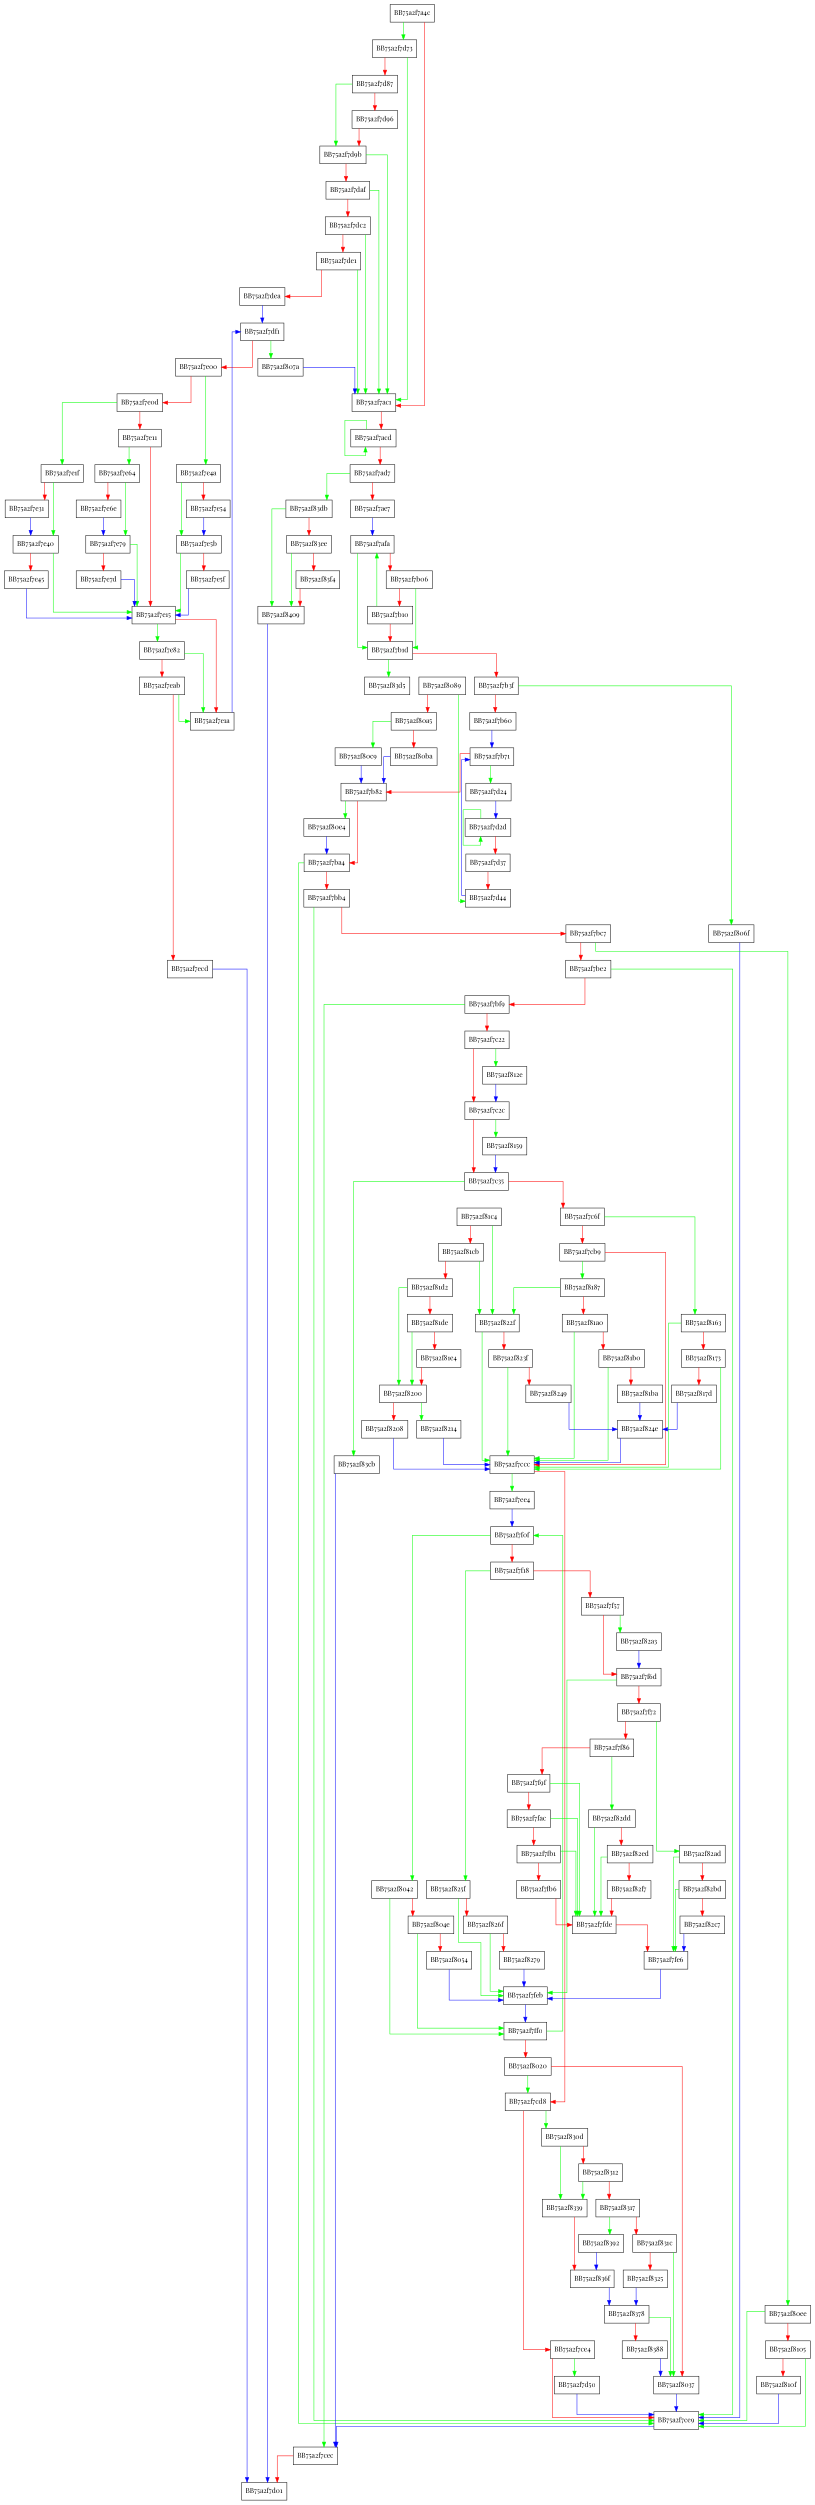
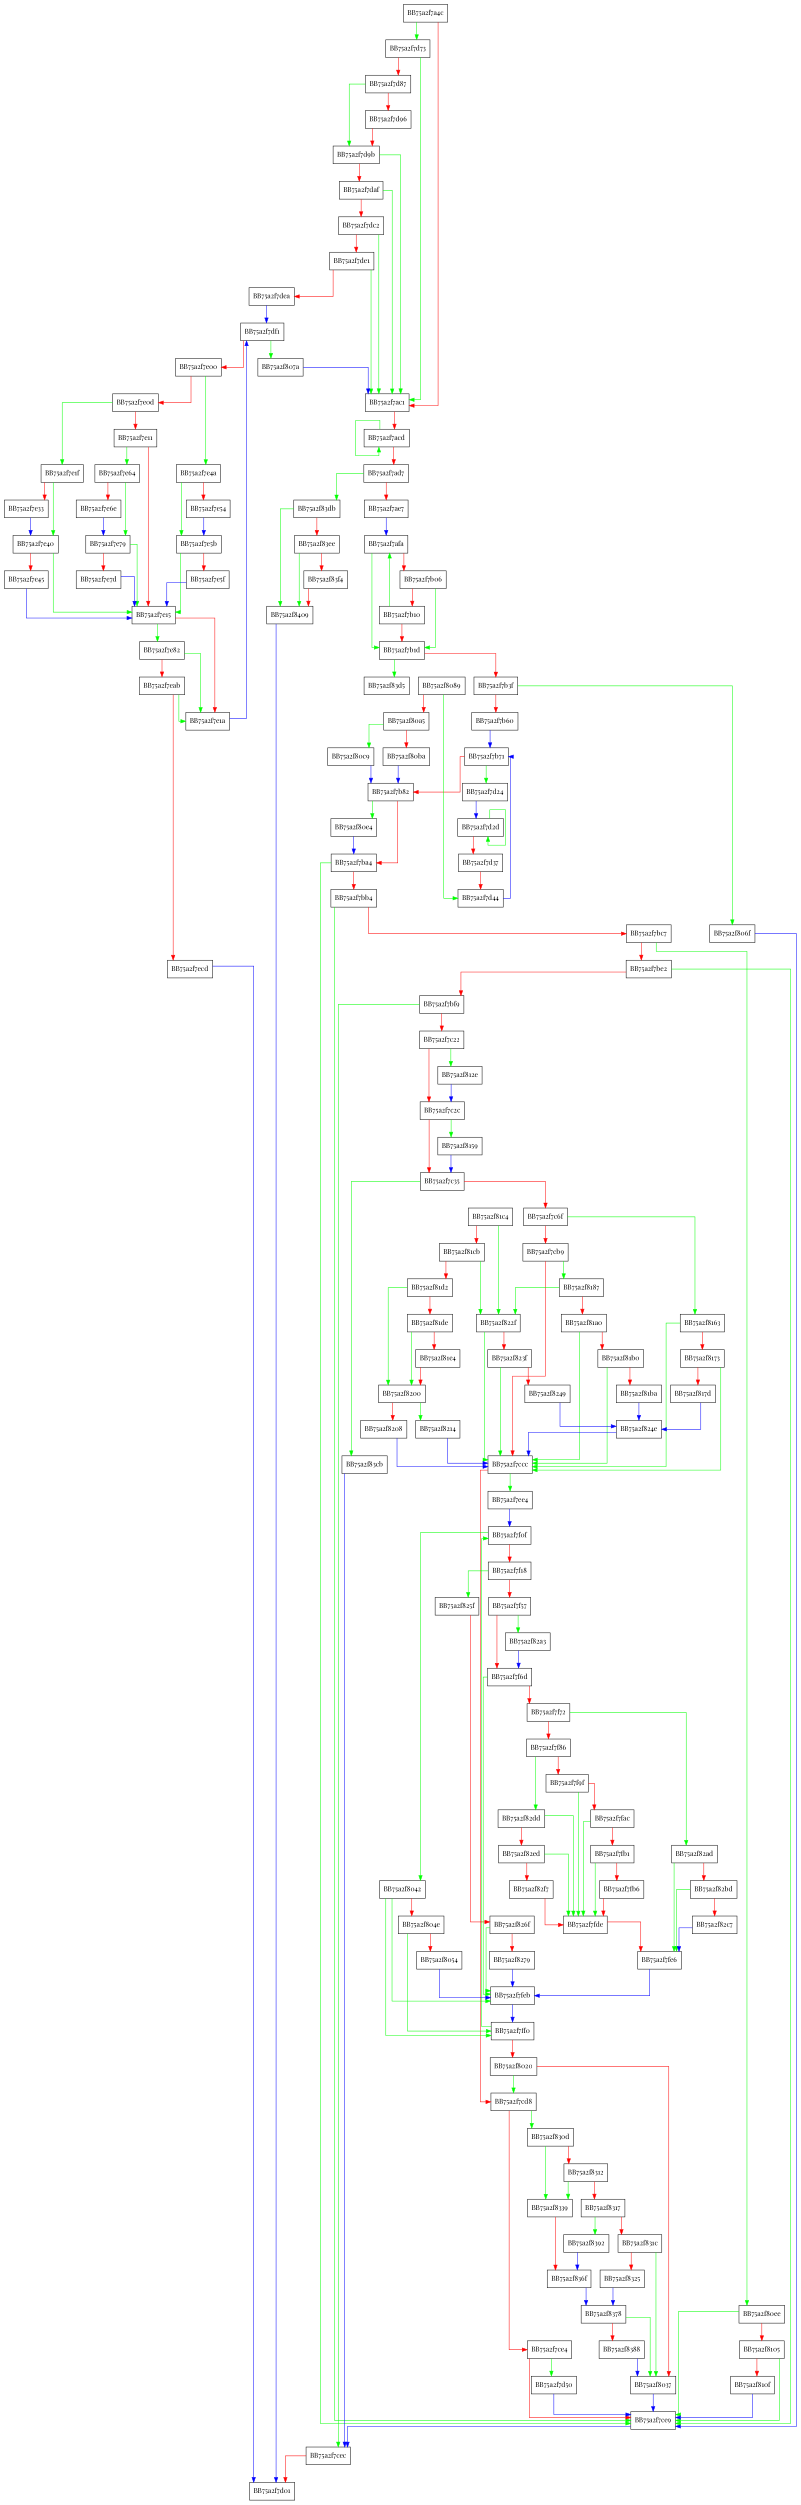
(27, 509) -> (26, 509)
(481, 1945) -> (392, 1997)
